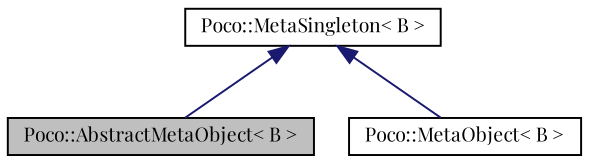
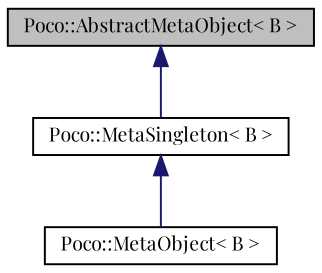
(229, 87) -> (161, 92)
